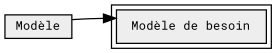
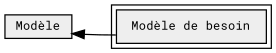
(88, 19) -> (100, 35)
